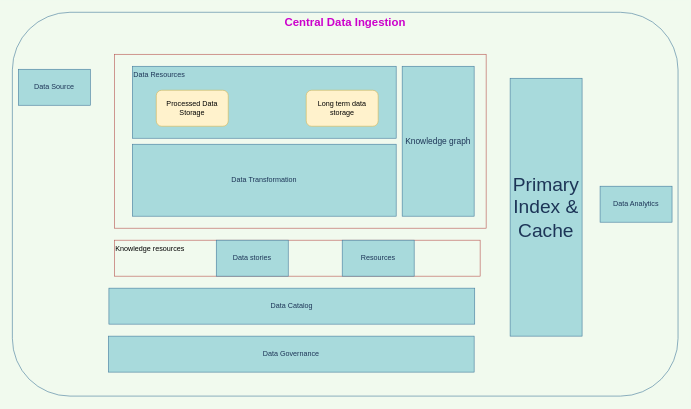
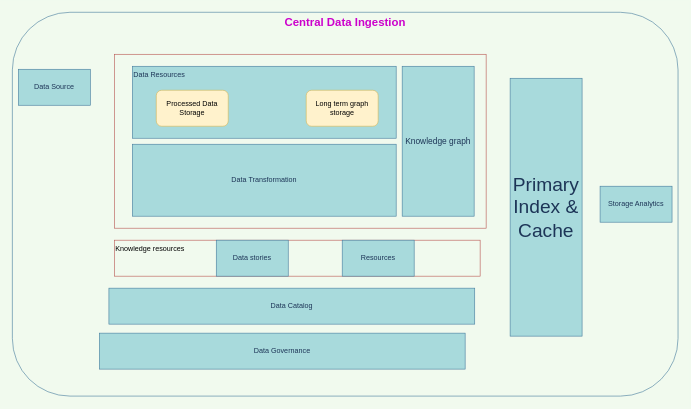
(342, 108) -> (342, 108)
(636, 204) -> (636, 204)
(291, 354) -> (282, 351)
